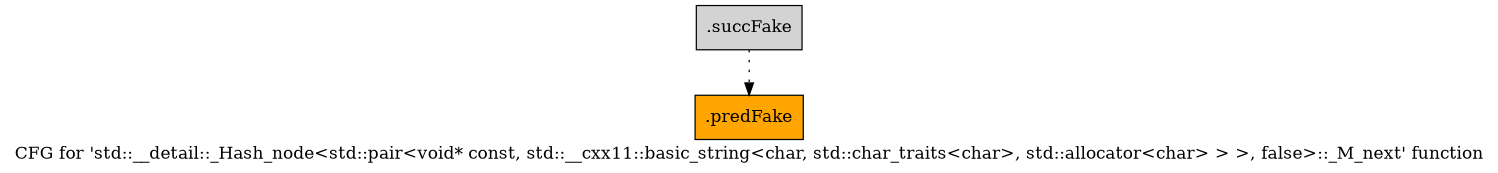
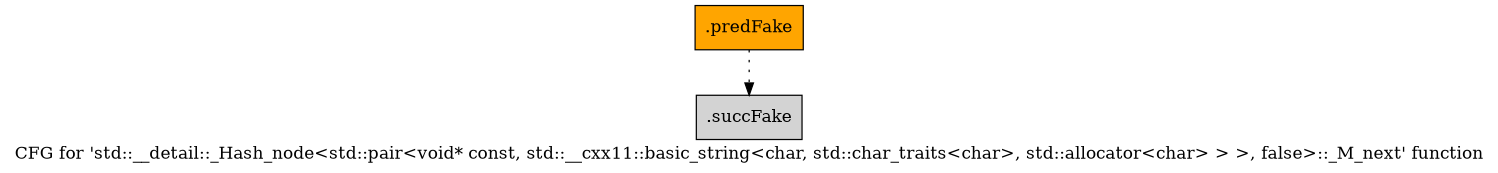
(749, 66) -> (749, 66)
